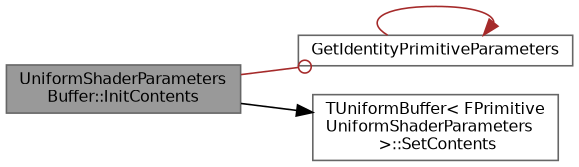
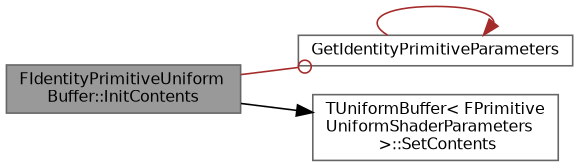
(124, 89) -> (124, 89)
